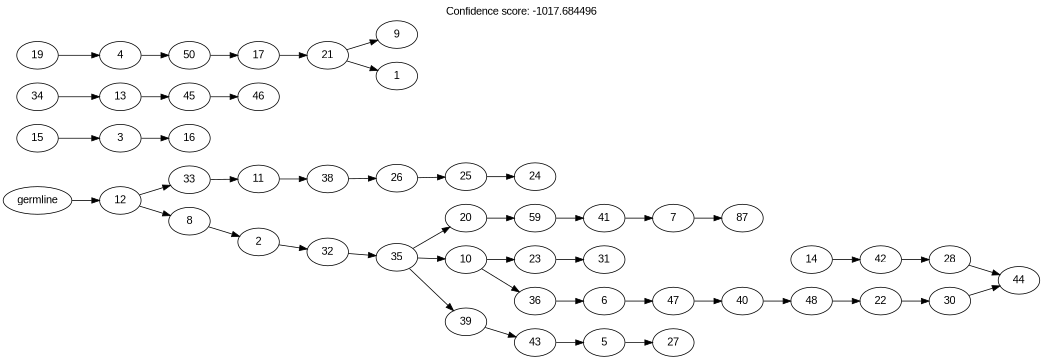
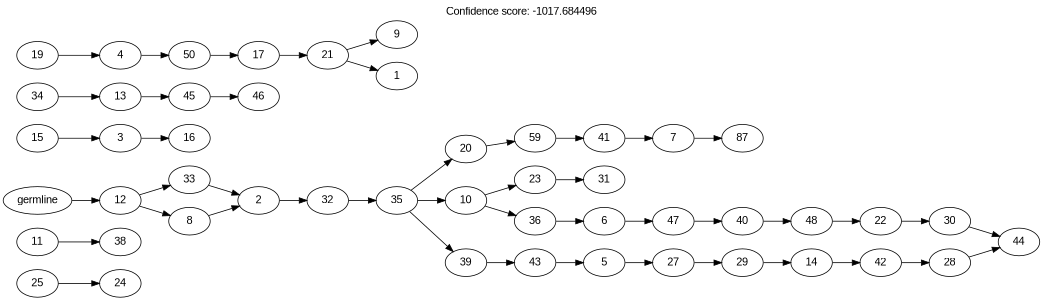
(397, 178) -> none
(220, 179) -> (220, 189)
none -> (742, 263)
